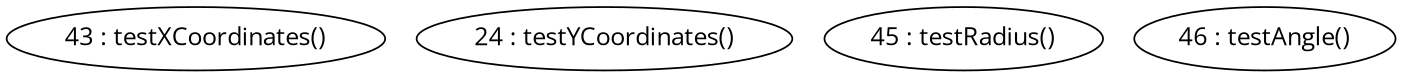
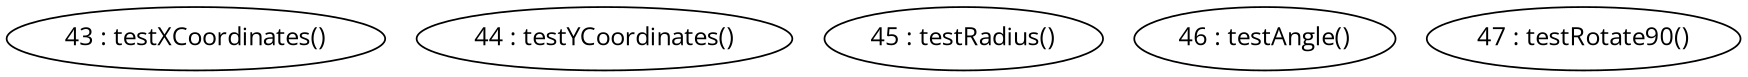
(604, 39) -> (604, 39)
none -> (1584, 39)
